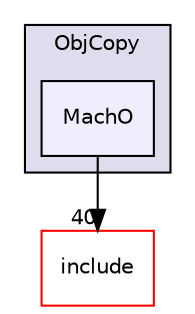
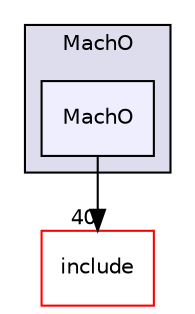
(98, 45) -> (98, 45)
